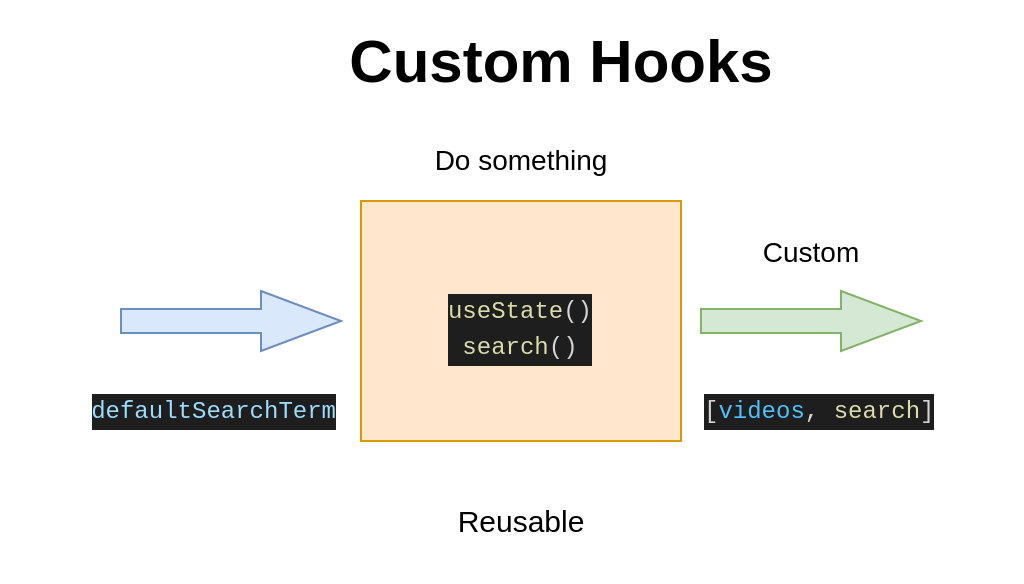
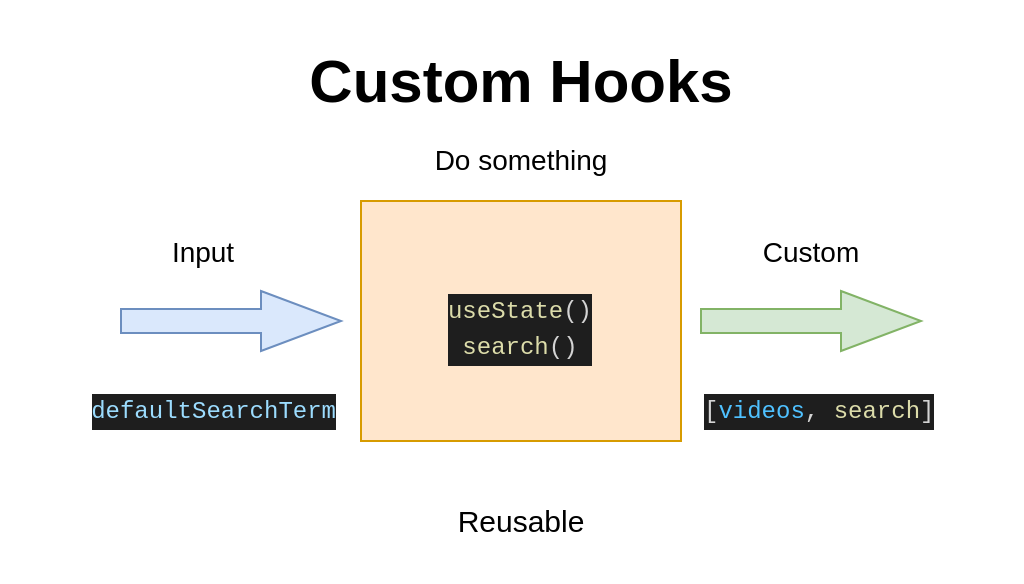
(561, 61) -> (521, 81)
none -> (203, 253)
